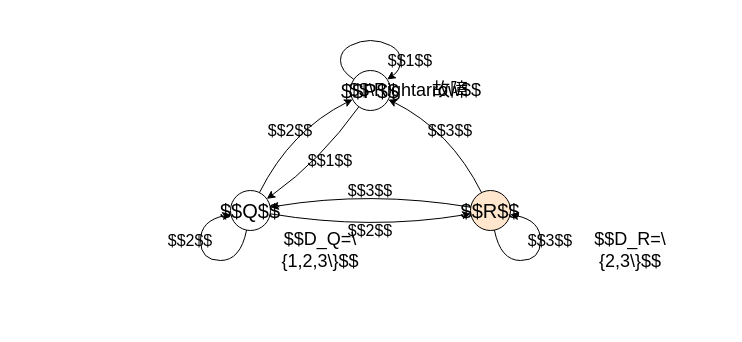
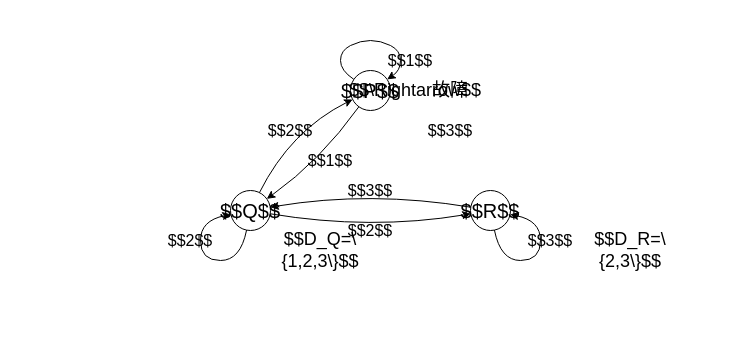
(446, 141) -> none
(491, 211) -> (491, 211)
